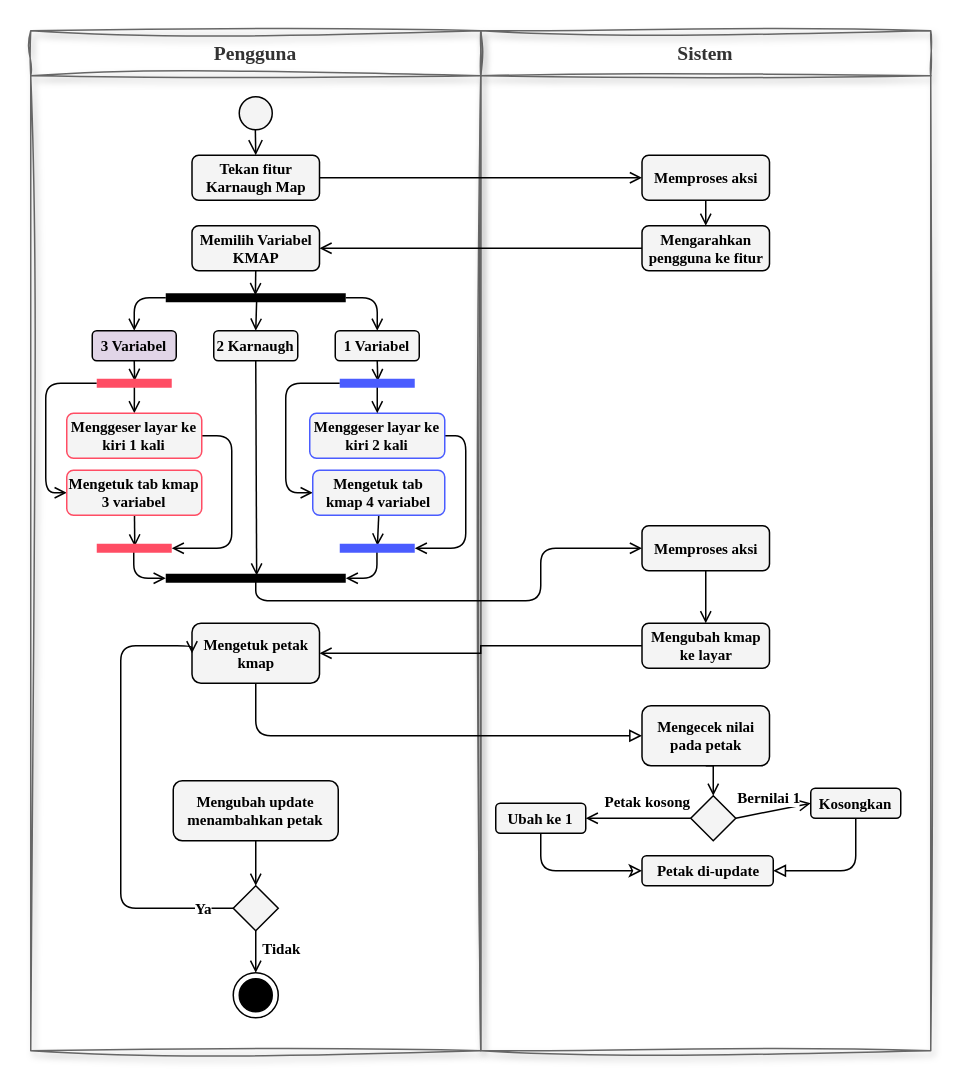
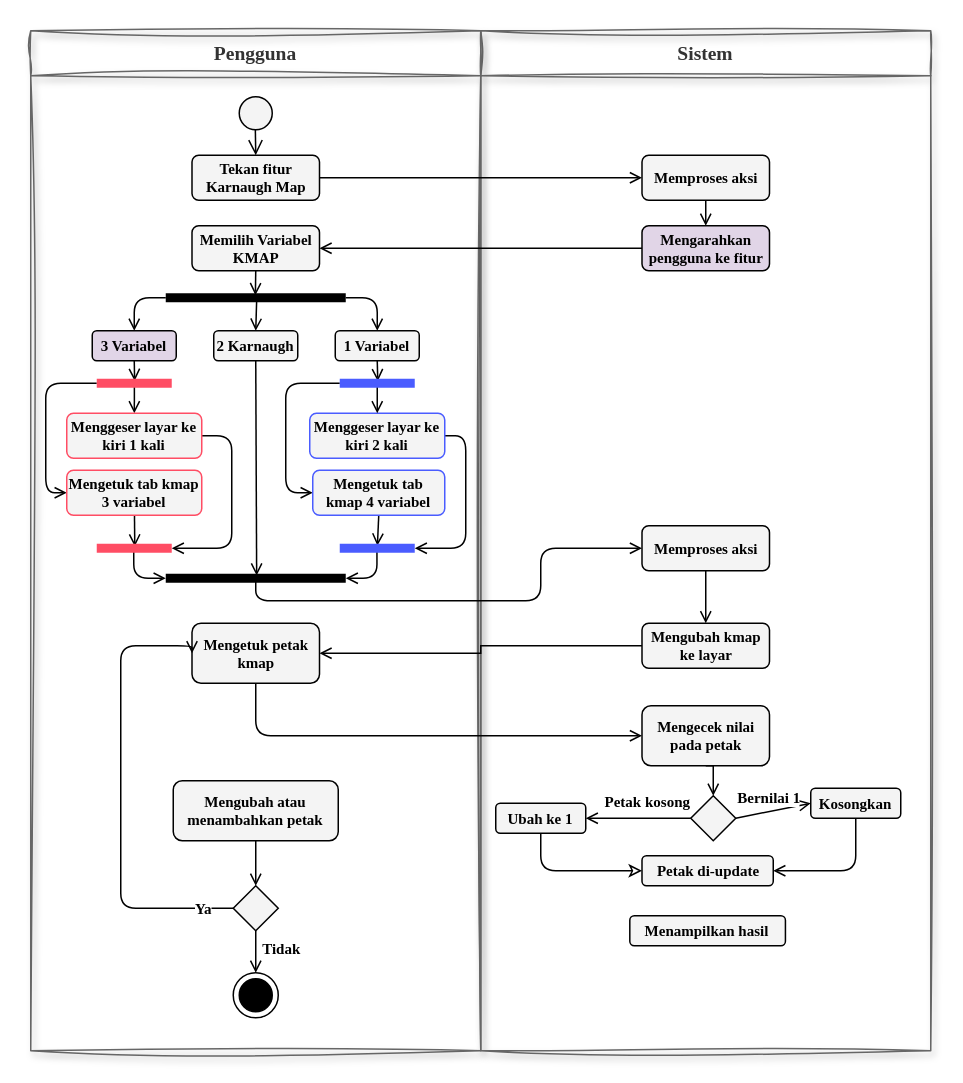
(706, 248) -> (706, 248)
(628, 736) -> (633, 736)
(256, 811) -> (256, 811)
(786, 871) -> (782, 871)
none -> (708, 931)
